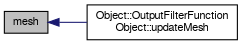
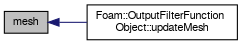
(162, 22) -> (162, 22)
